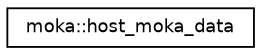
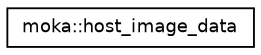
(131, 28) -> (131, 28)
